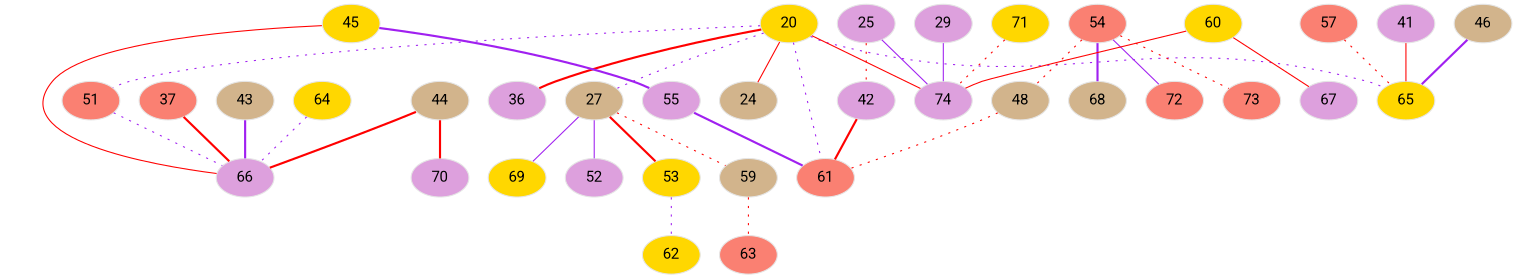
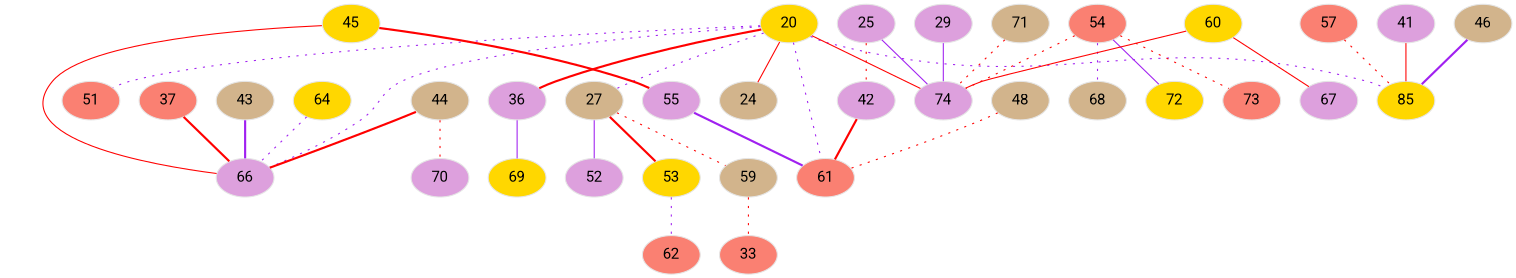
(1020, 24) -> (1020, 24)
(516, 51) -> (502, 48)
(1069, 52) -> (1029, 58)
(1097, 69) -> (1097, 69)
(1175, 101) -> (1175, 101)
(1406, 101) -> (1406, 101)
(168, 139) -> (500, 56)
(440, 139) -> (440, 139)
(556, 139) -> (517, 139)
(671, 255) -> (671, 255)
(748, 255) -> (748, 255)
